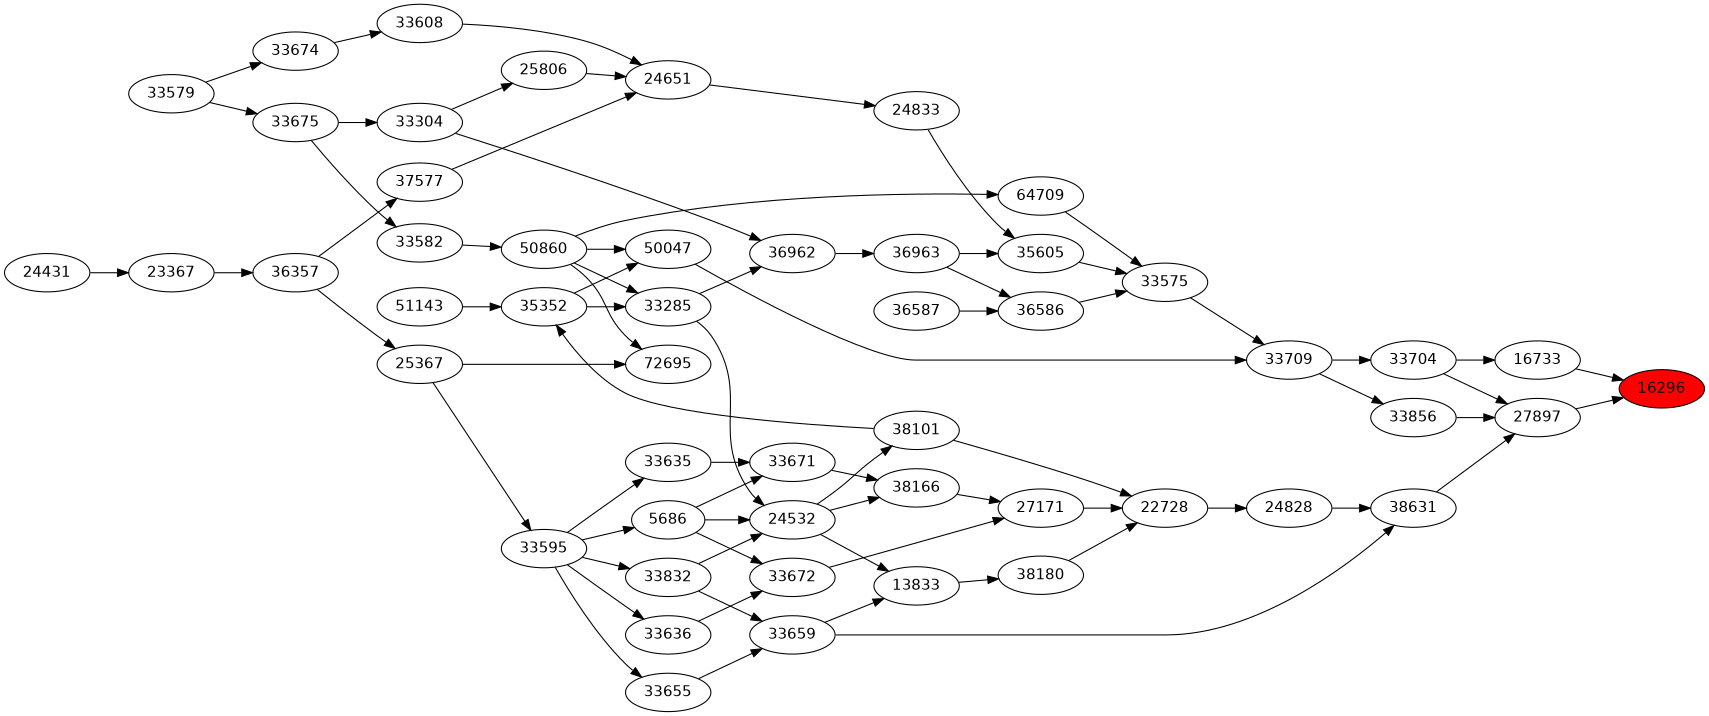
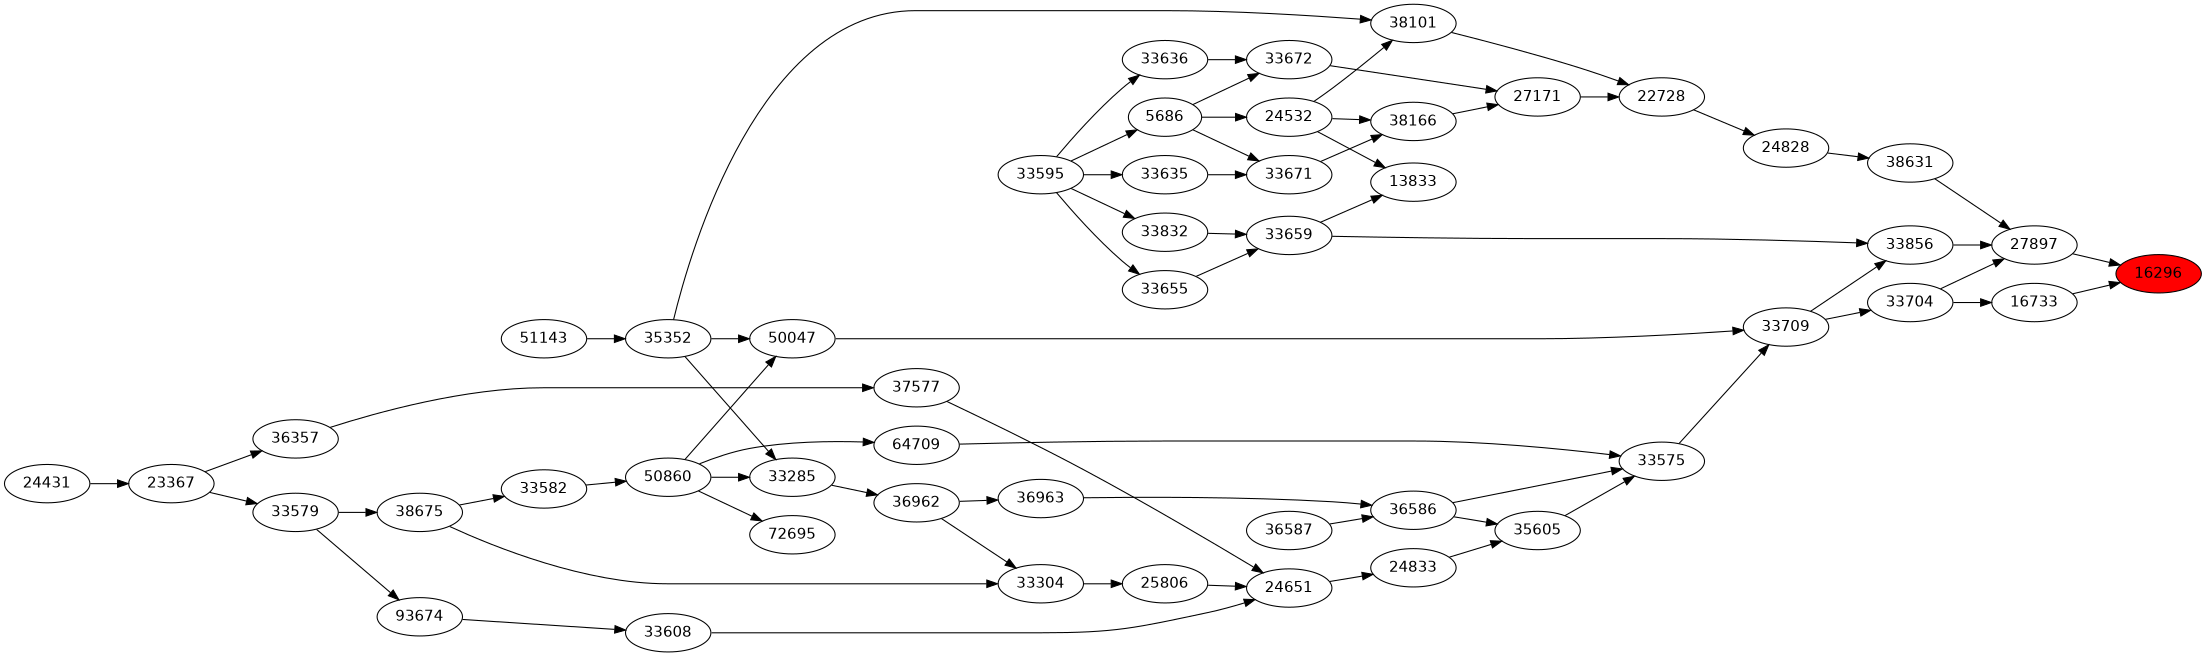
(296, 51) -> (420, 617)
(296, 123) -> (420, 512)
(604, 182) -> (974, 540)
(973, 254) -> (1470, 520)
(420, 364) -> none
(730, 408) -> none
(705, 413) -> (928, 11)
none -> (228, 497)
(723, 552) -> none
(1041, 575) -> none
(1124, 635) -> (1594, 239)
